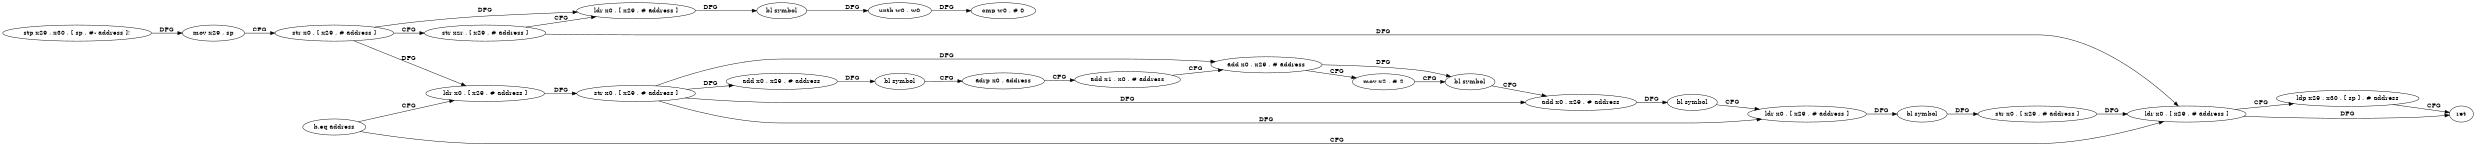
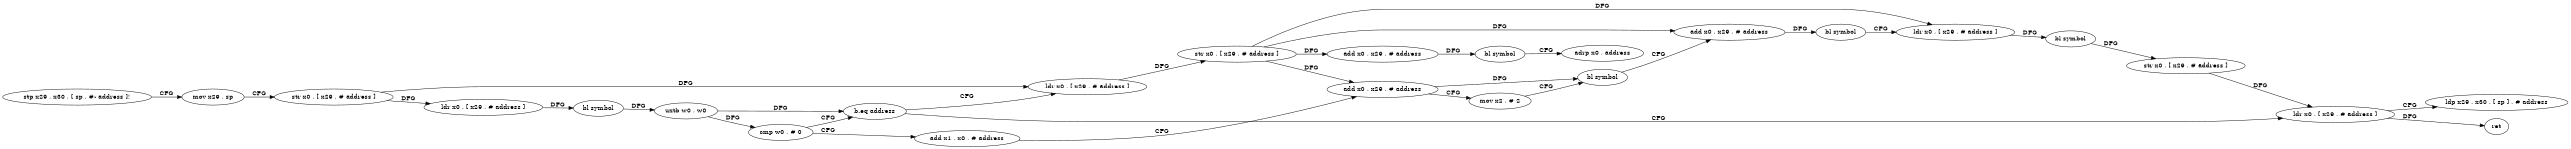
(167, 30) -> (167, 94)
(485, 33) -> none
(1057, 80) -> (862, 135)
(2419, 108) -> none
none -> (778, 111)
none -> (827, 123)
